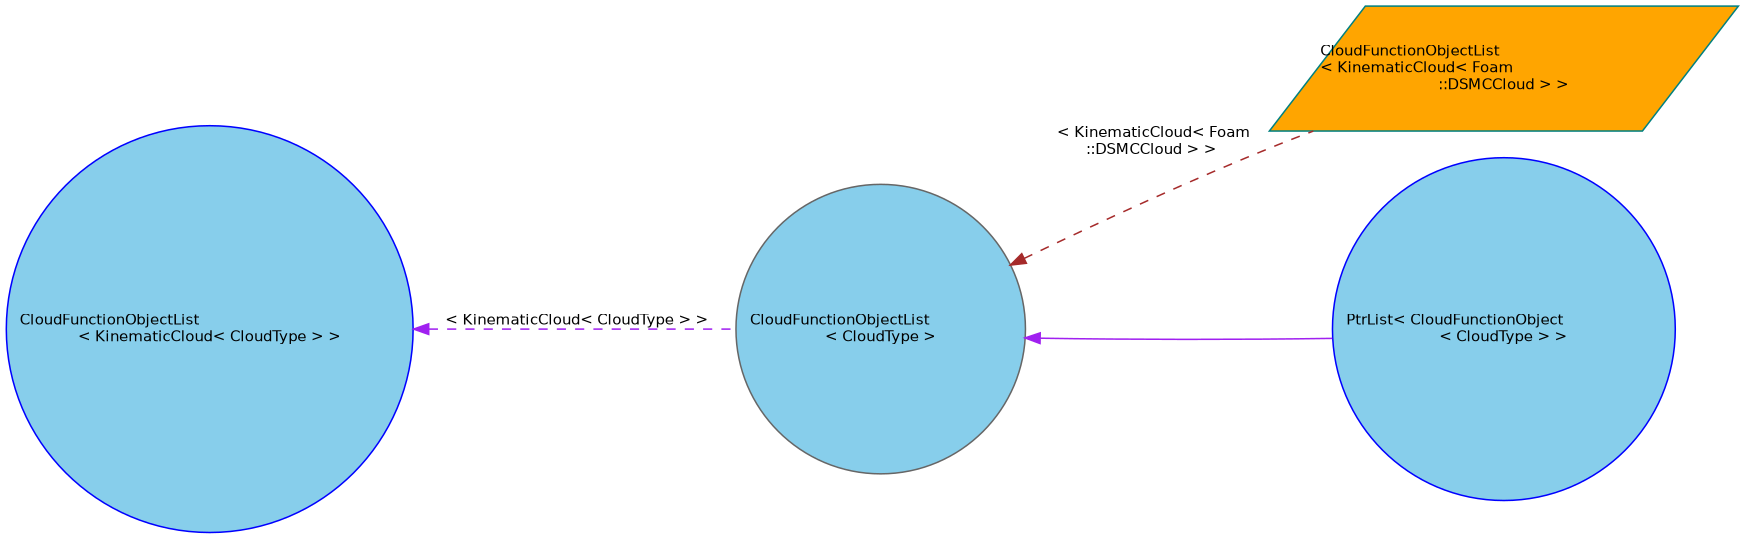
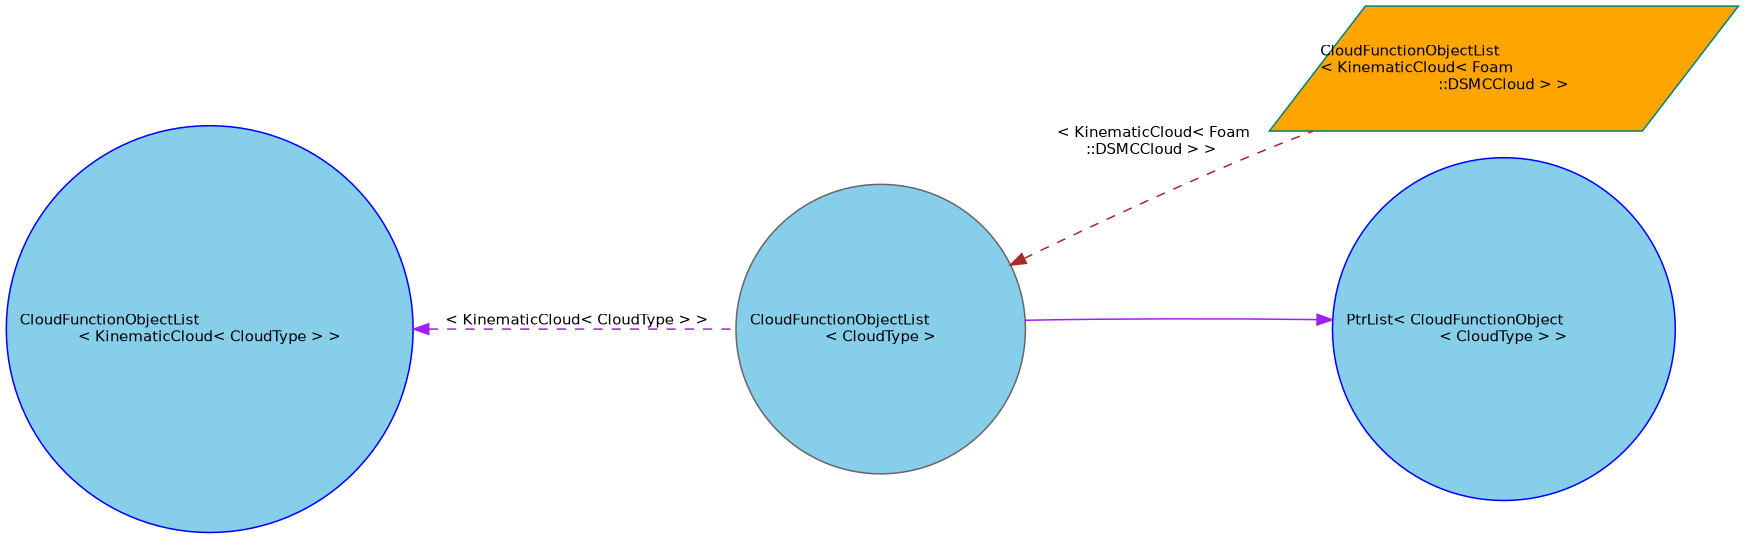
(1186, 339) -> (1171, 319)
